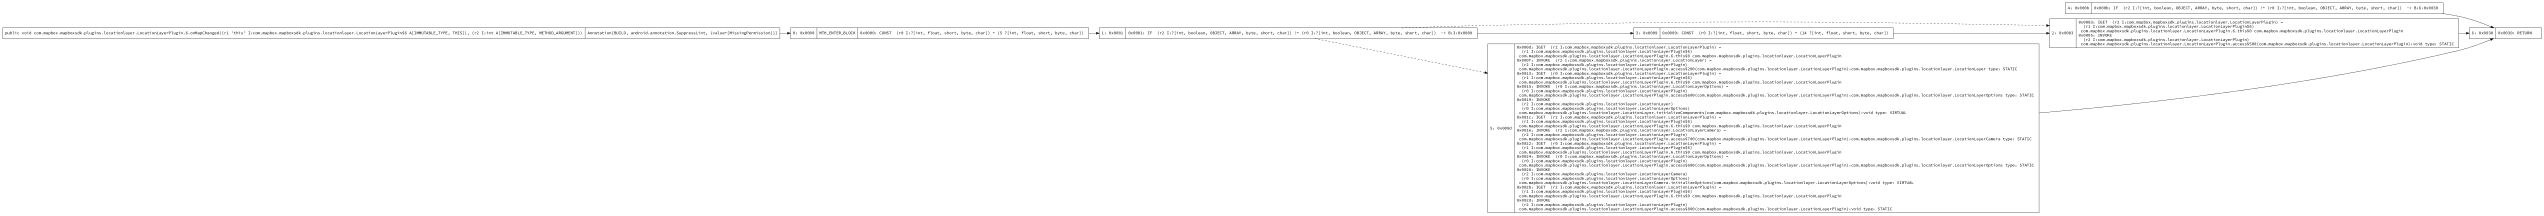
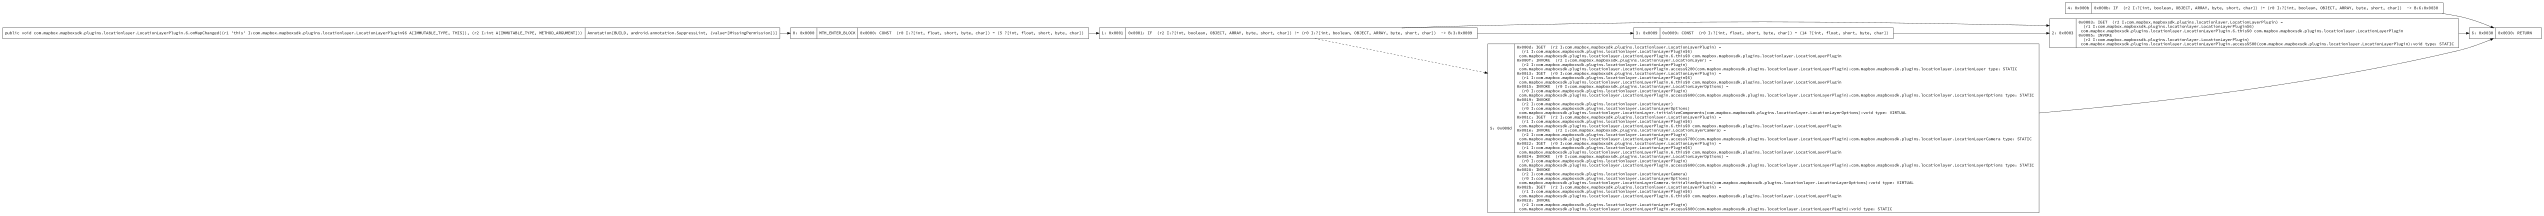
(1724, 22) -> (1724, 22)
